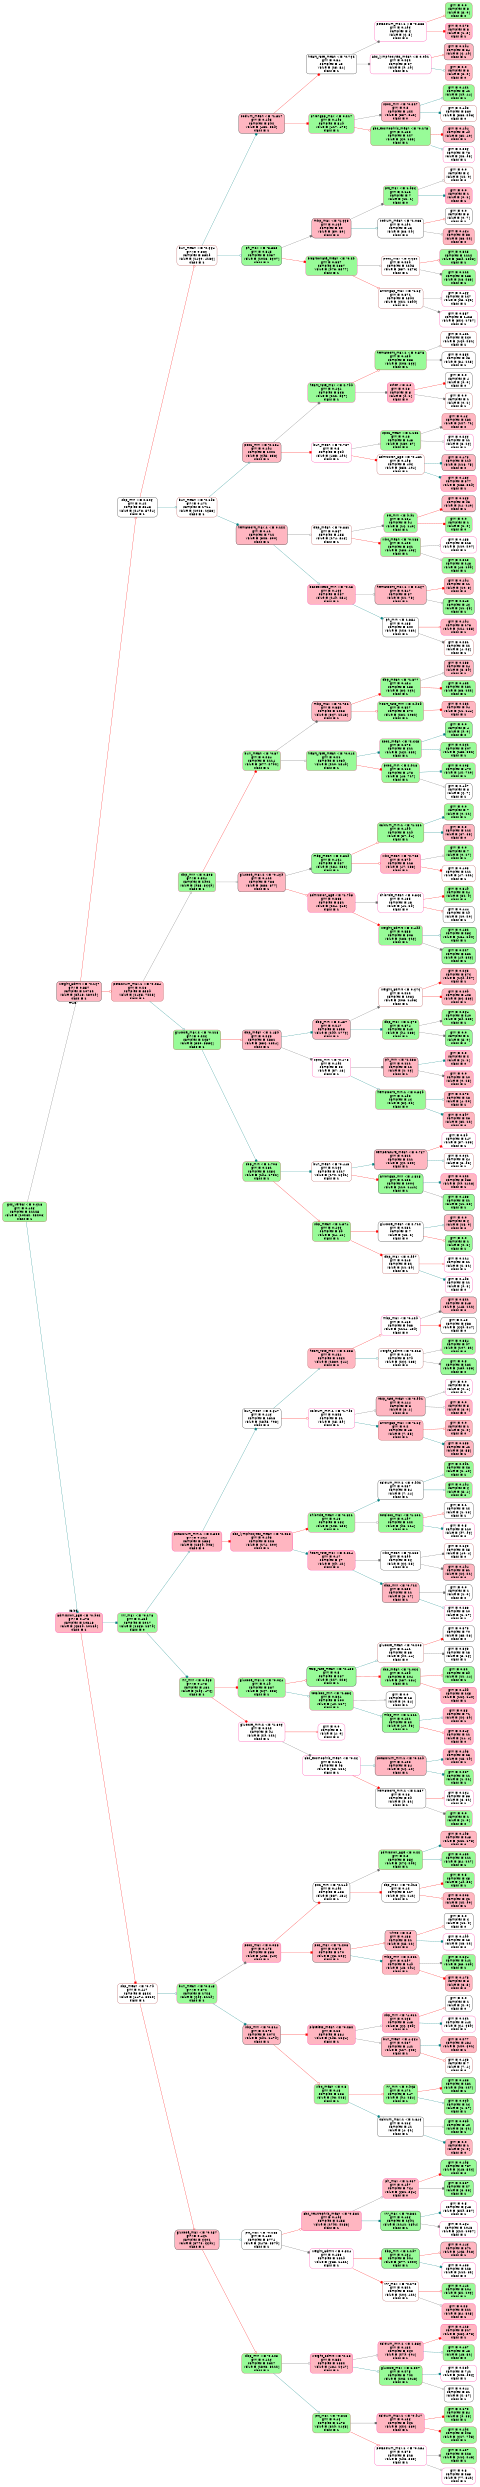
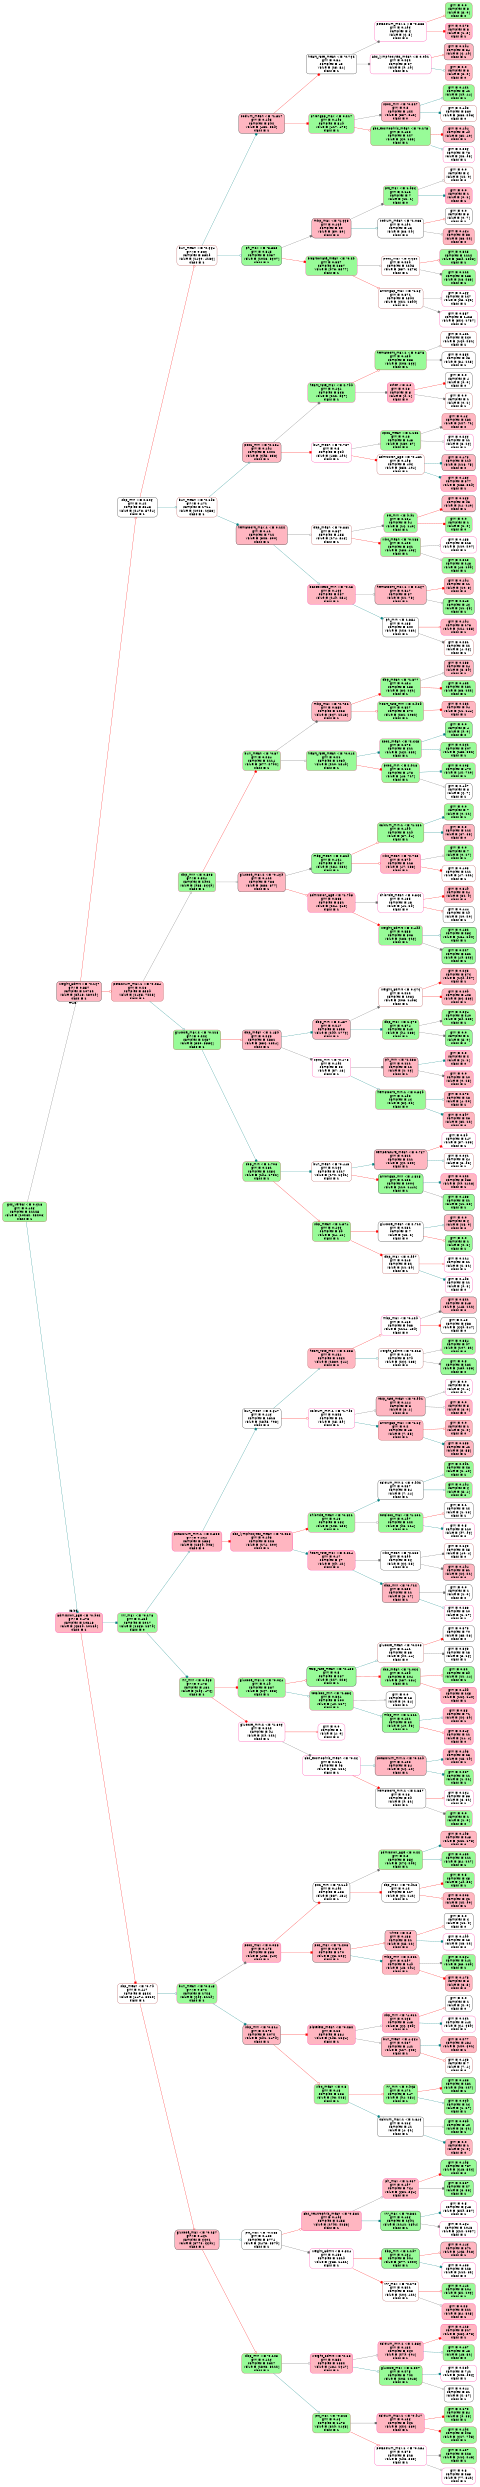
(459, 894) -> (459, 894)
